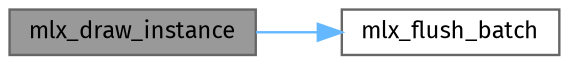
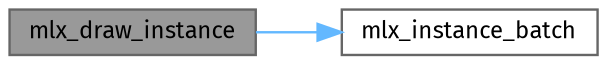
(451, 32) -> (470, 32)
